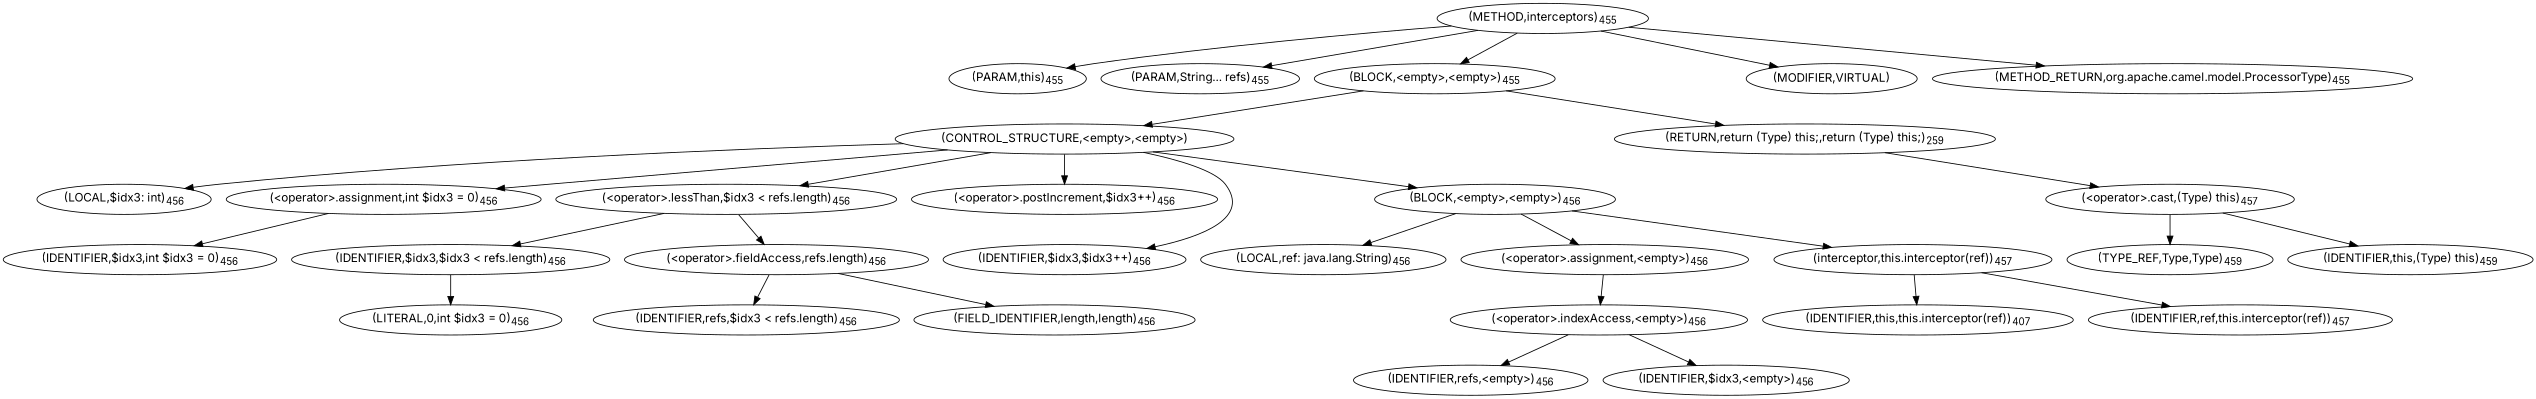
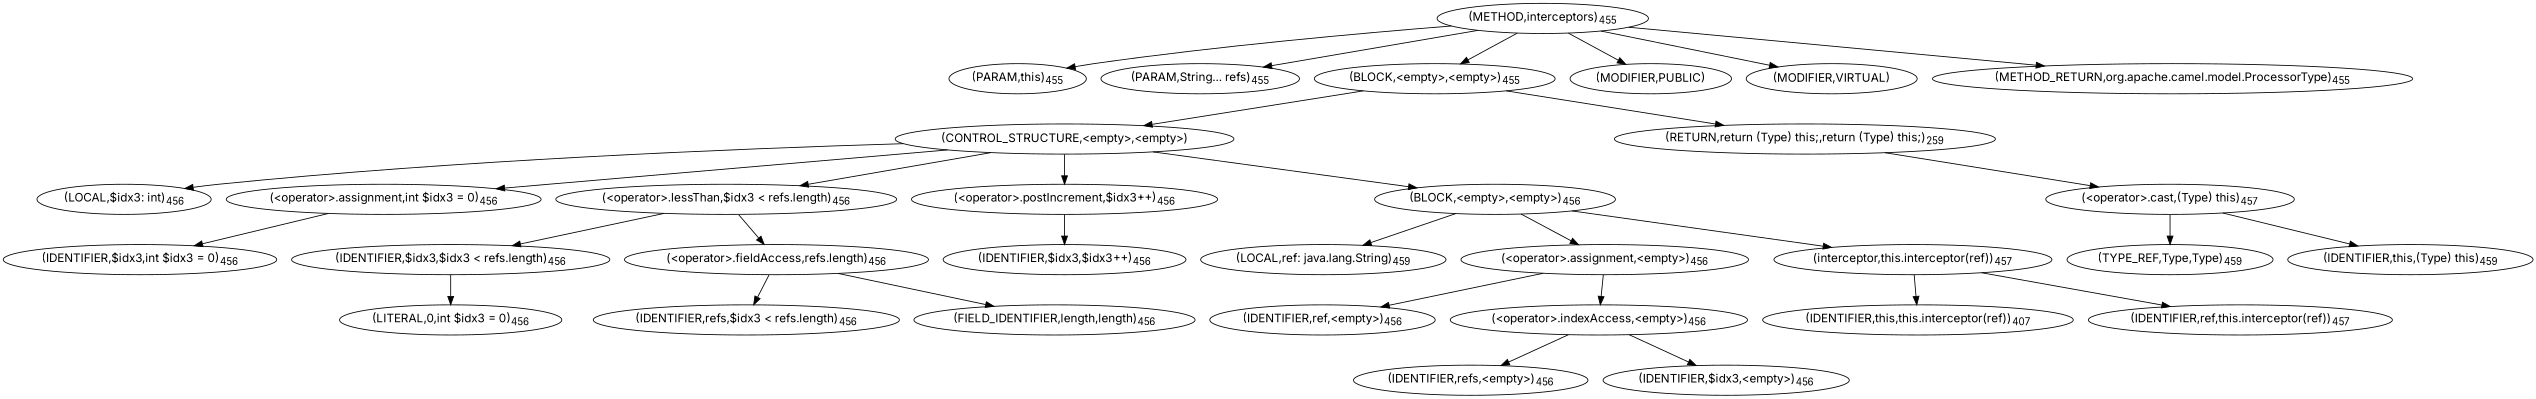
none -> (1651, 79)
(1231, 195) -> (1065, 225)
(1402, 258) -> (1402, 258)
none -> (1322, 320)
